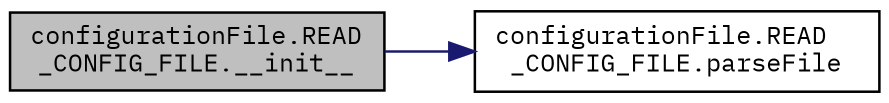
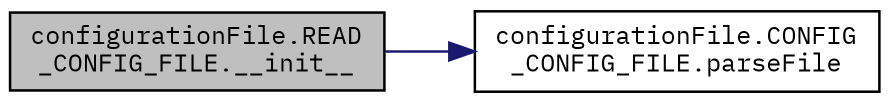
(677, 52) -> (677, 52)
